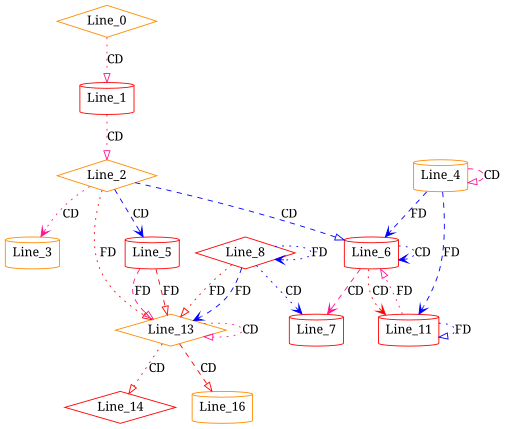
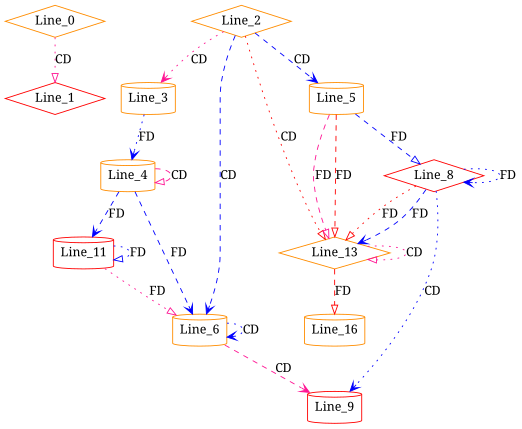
(107, 99) -> (55, 99)
(107, 133) -> none
none -> (139, 133)
none -> (384, 136)
(236, 207) -> (220, 170)
(108, 253) -> (289, 137)
(152, 253) -> (336, 99)
(371, 253) -> (200, 330)
(370, 290) -> none
(316, 330) -> (335, 407)
(209, 369) -> (343, 292)
(120, 407) -> none
